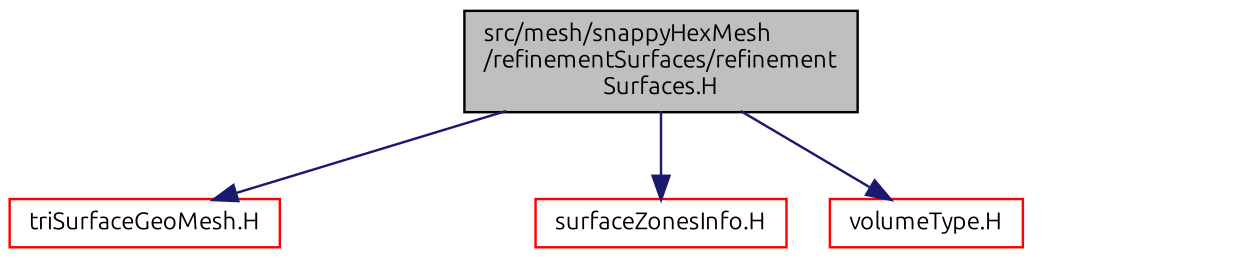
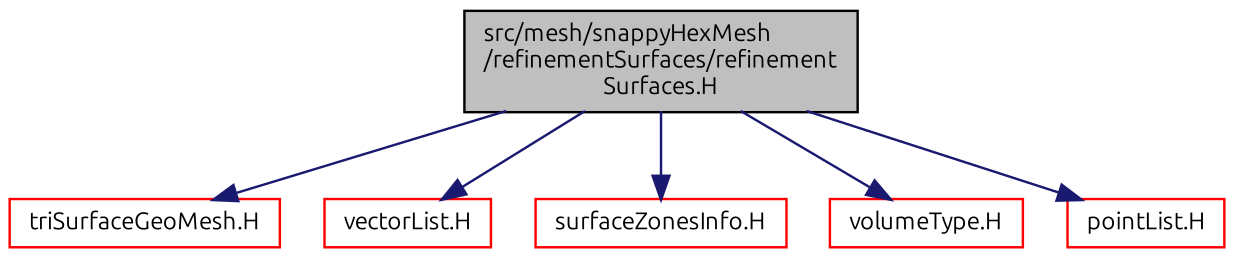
none -> (408, 223)
none -> (1146, 223)
